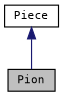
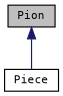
(32, 54) -> (32, 54)
